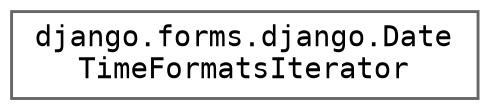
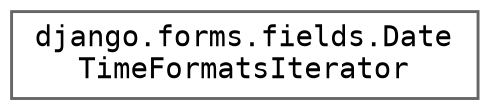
(245, 55) -> (245, 55)
